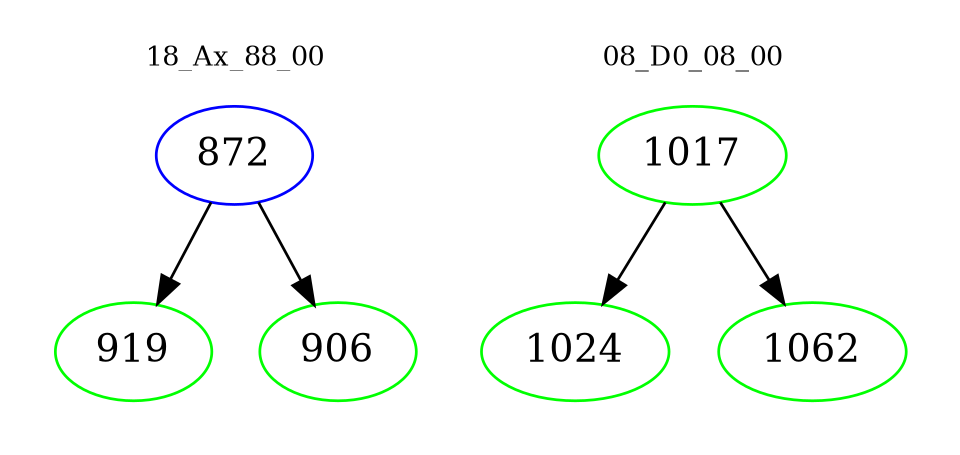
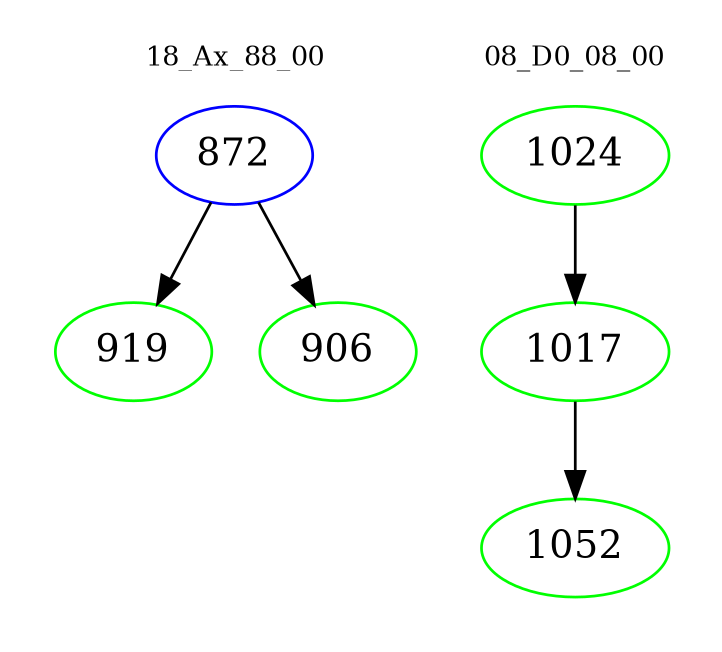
(641, 241) -> (575, 240)
(812, 352) -> (575, 548)
